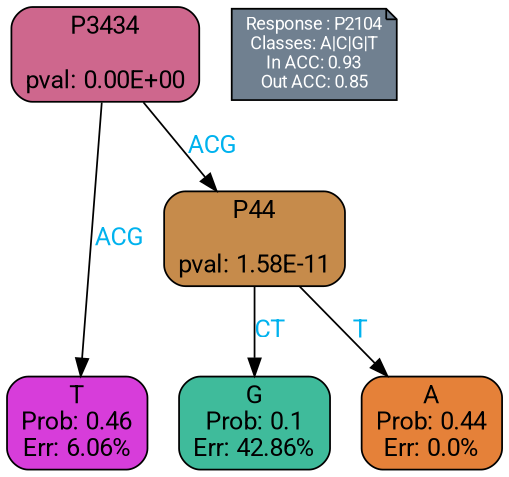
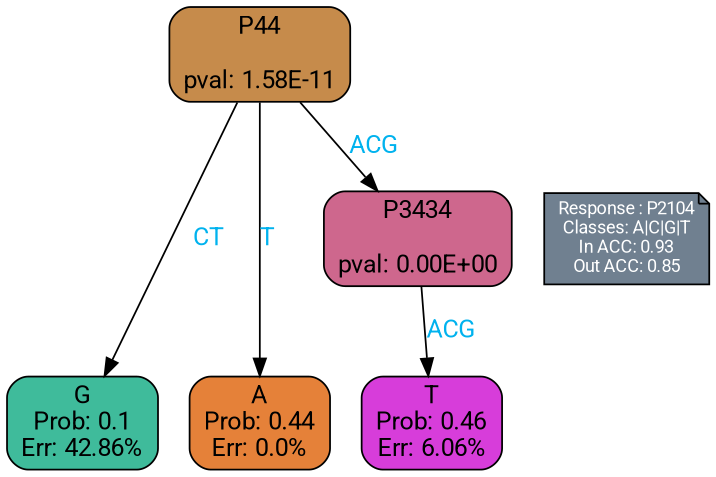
(174, 140) -> (333, 140)
